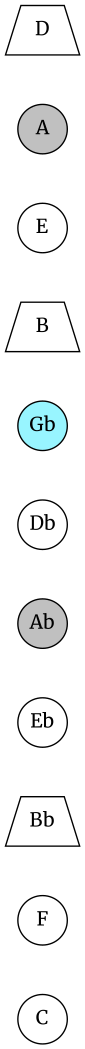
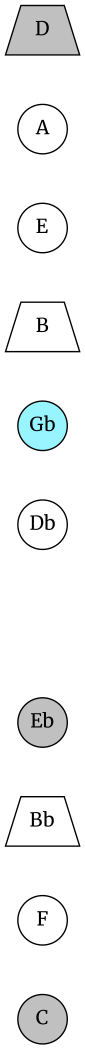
(43, 30) -> (43, 30)
(43, 129) -> (43, 129)
(43, 624) -> none
(43, 723) -> (43, 723)
(43, 1019) -> (43, 1019)
